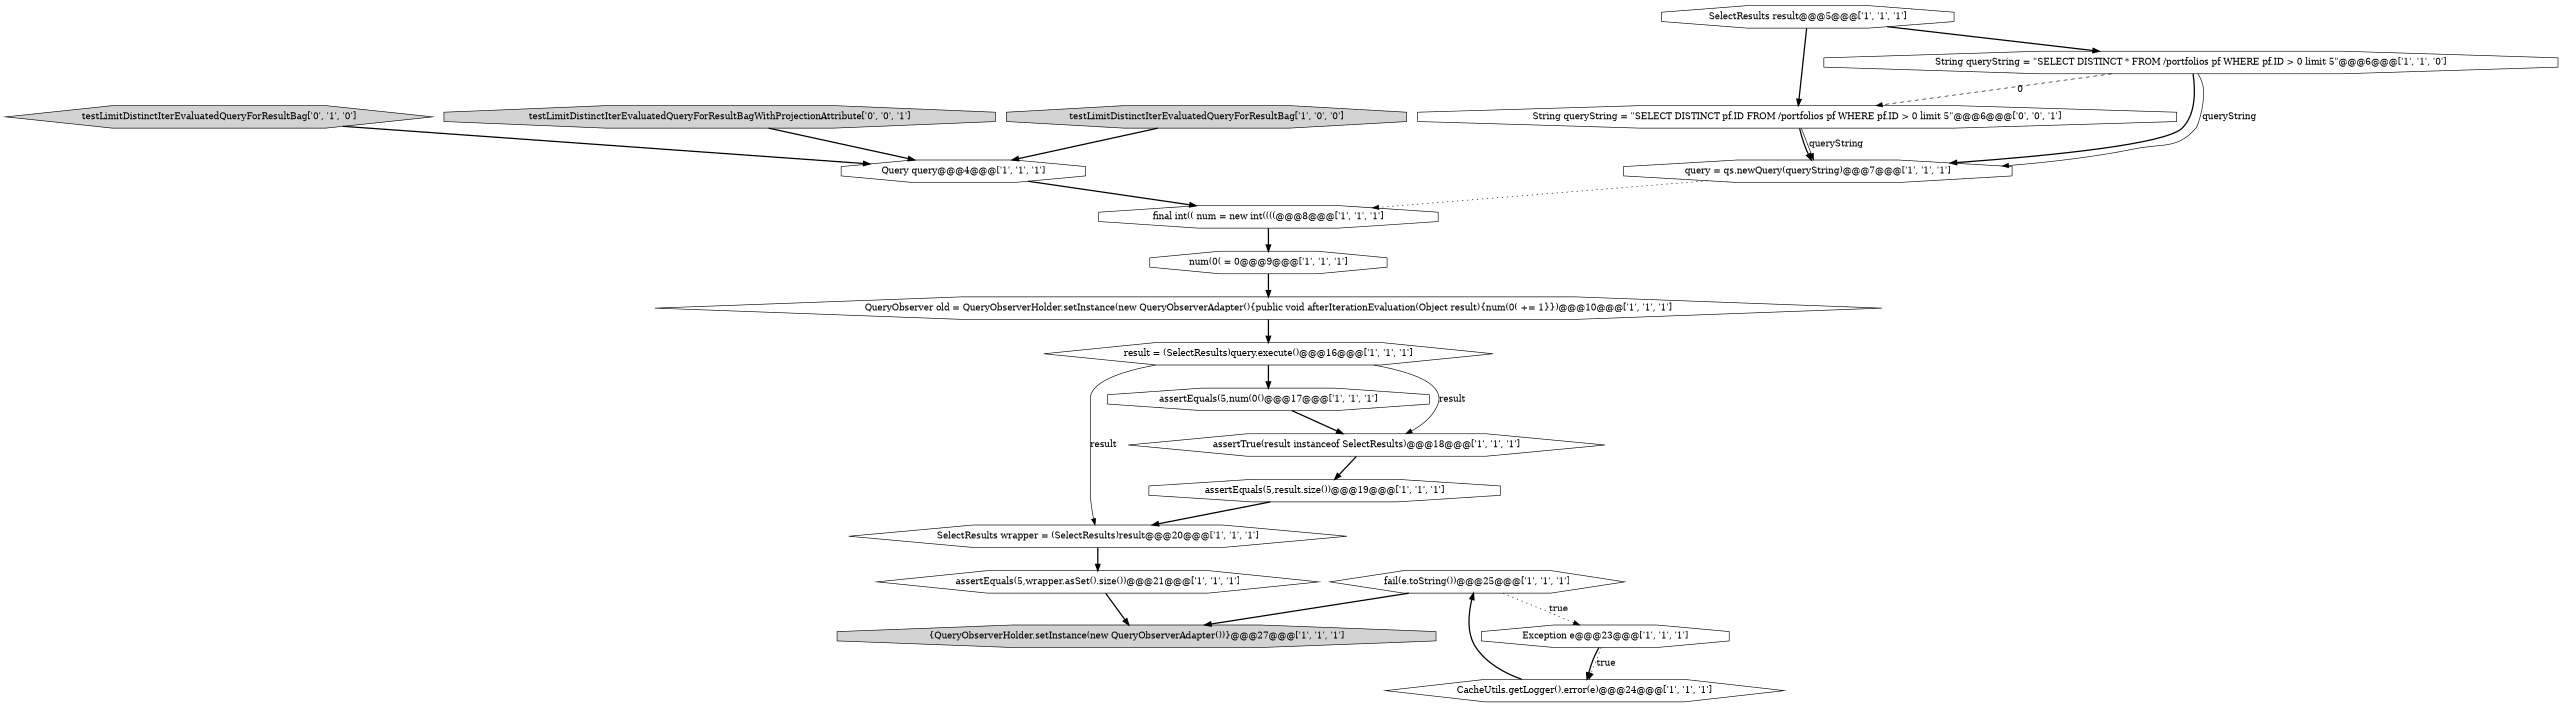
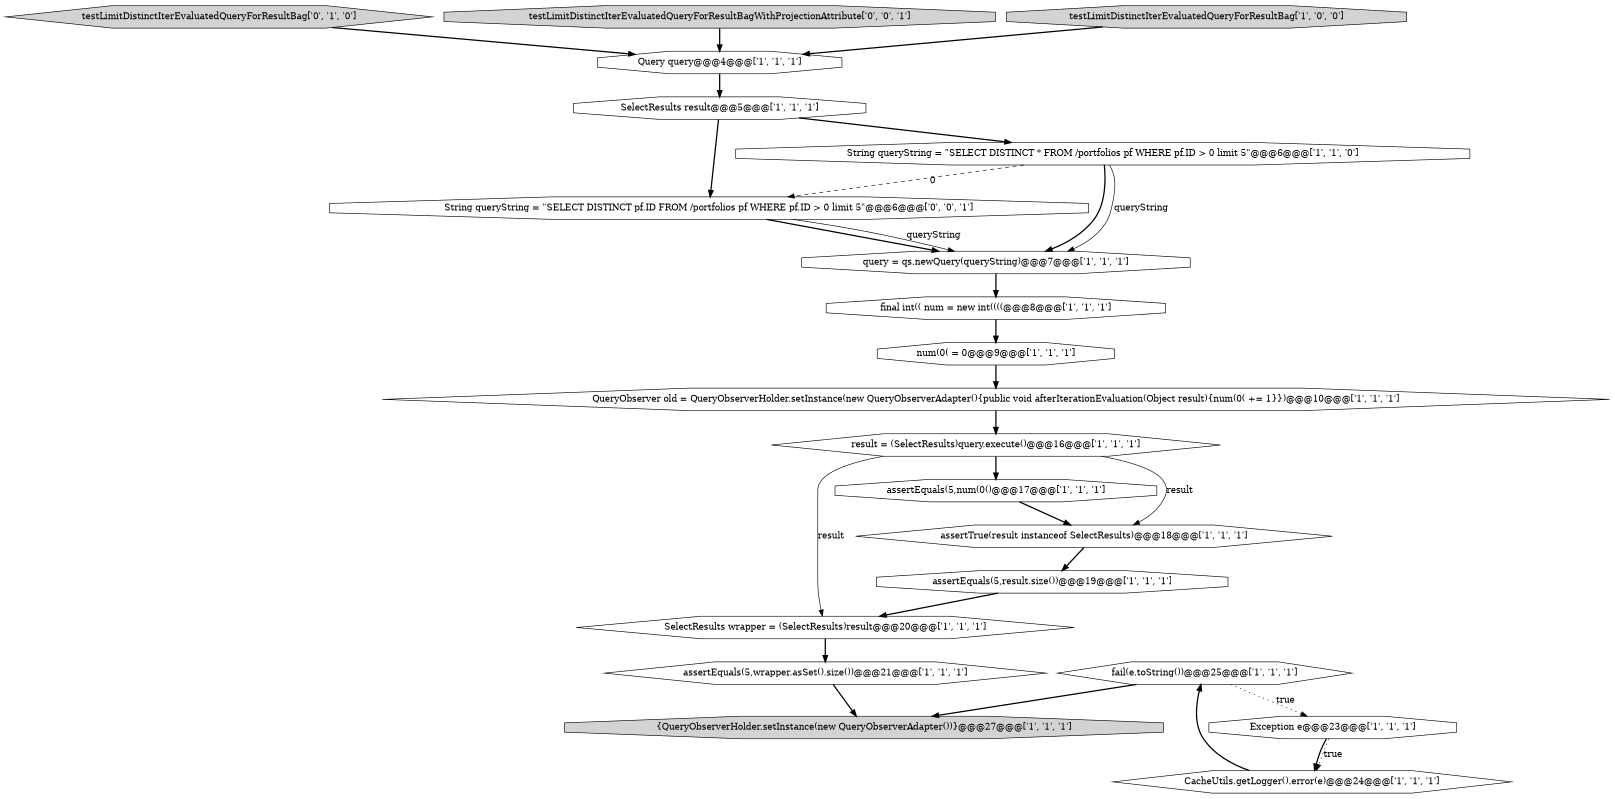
(1109, 193) -> (720, 82)
(1543, 194) -> (996, 282)
